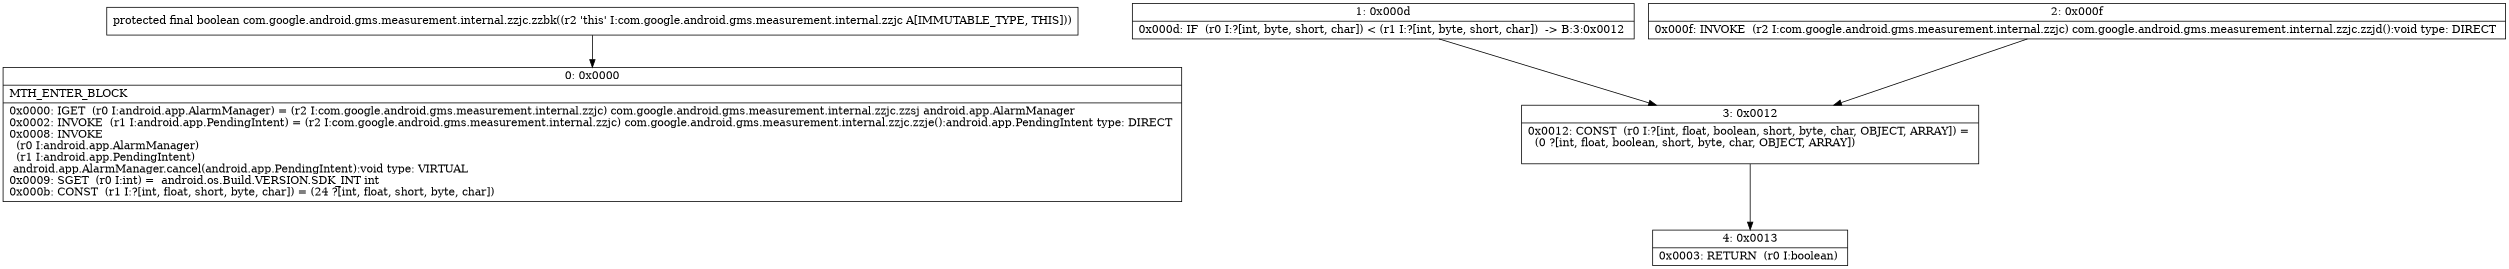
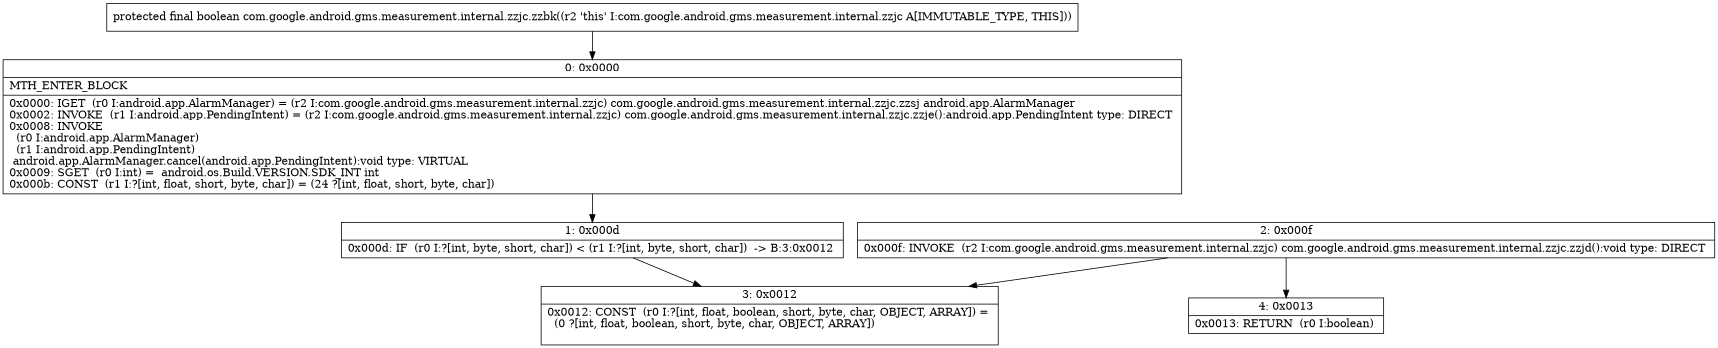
(1750, 193) -> (1286, 274)
none -> (592, 204)
(1750, 256) -> (1286, 324)
